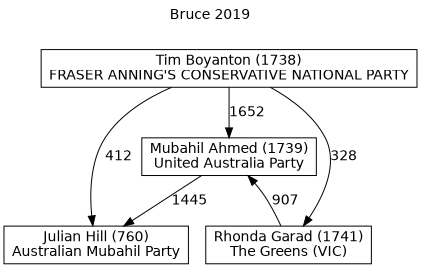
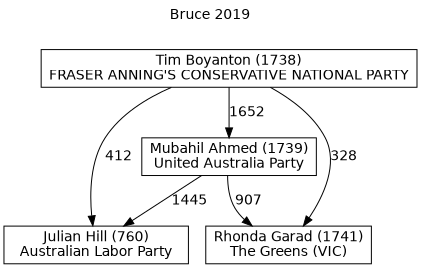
(269, 204) -> (231, 200)
(96, 245) -> (96, 245)
